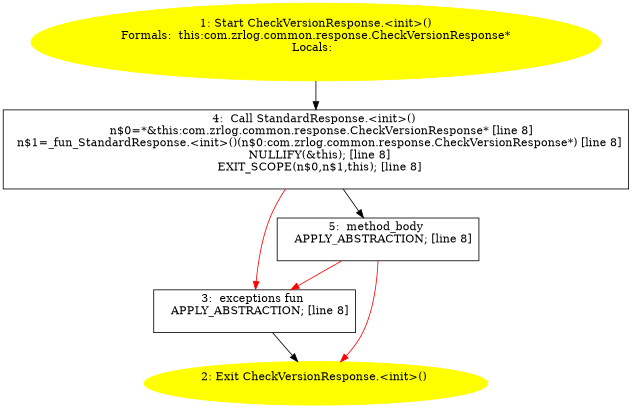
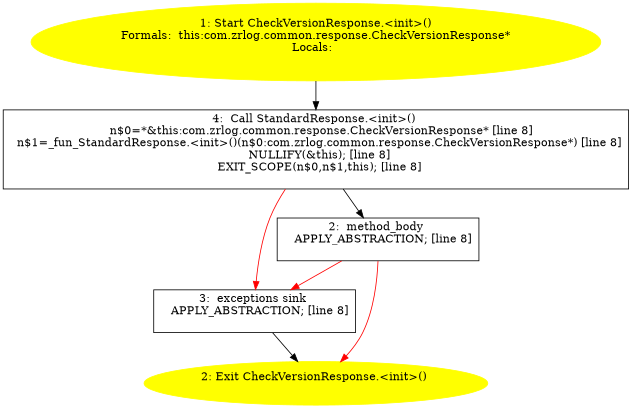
(378, 239) -> (378, 239)
(255, 311) -> (255, 311)
